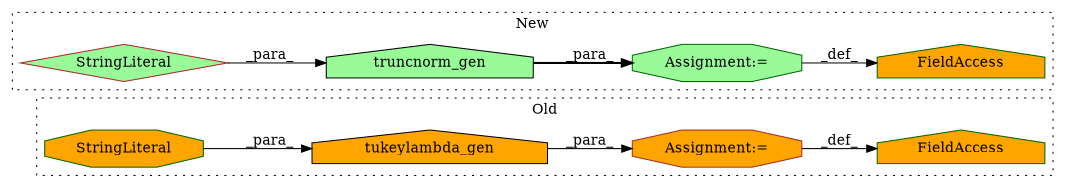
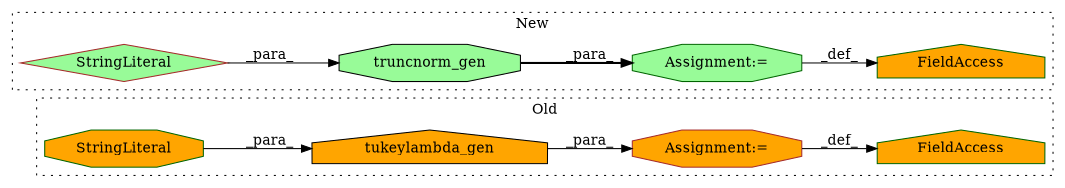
(430, 63) -> (430, 63)
